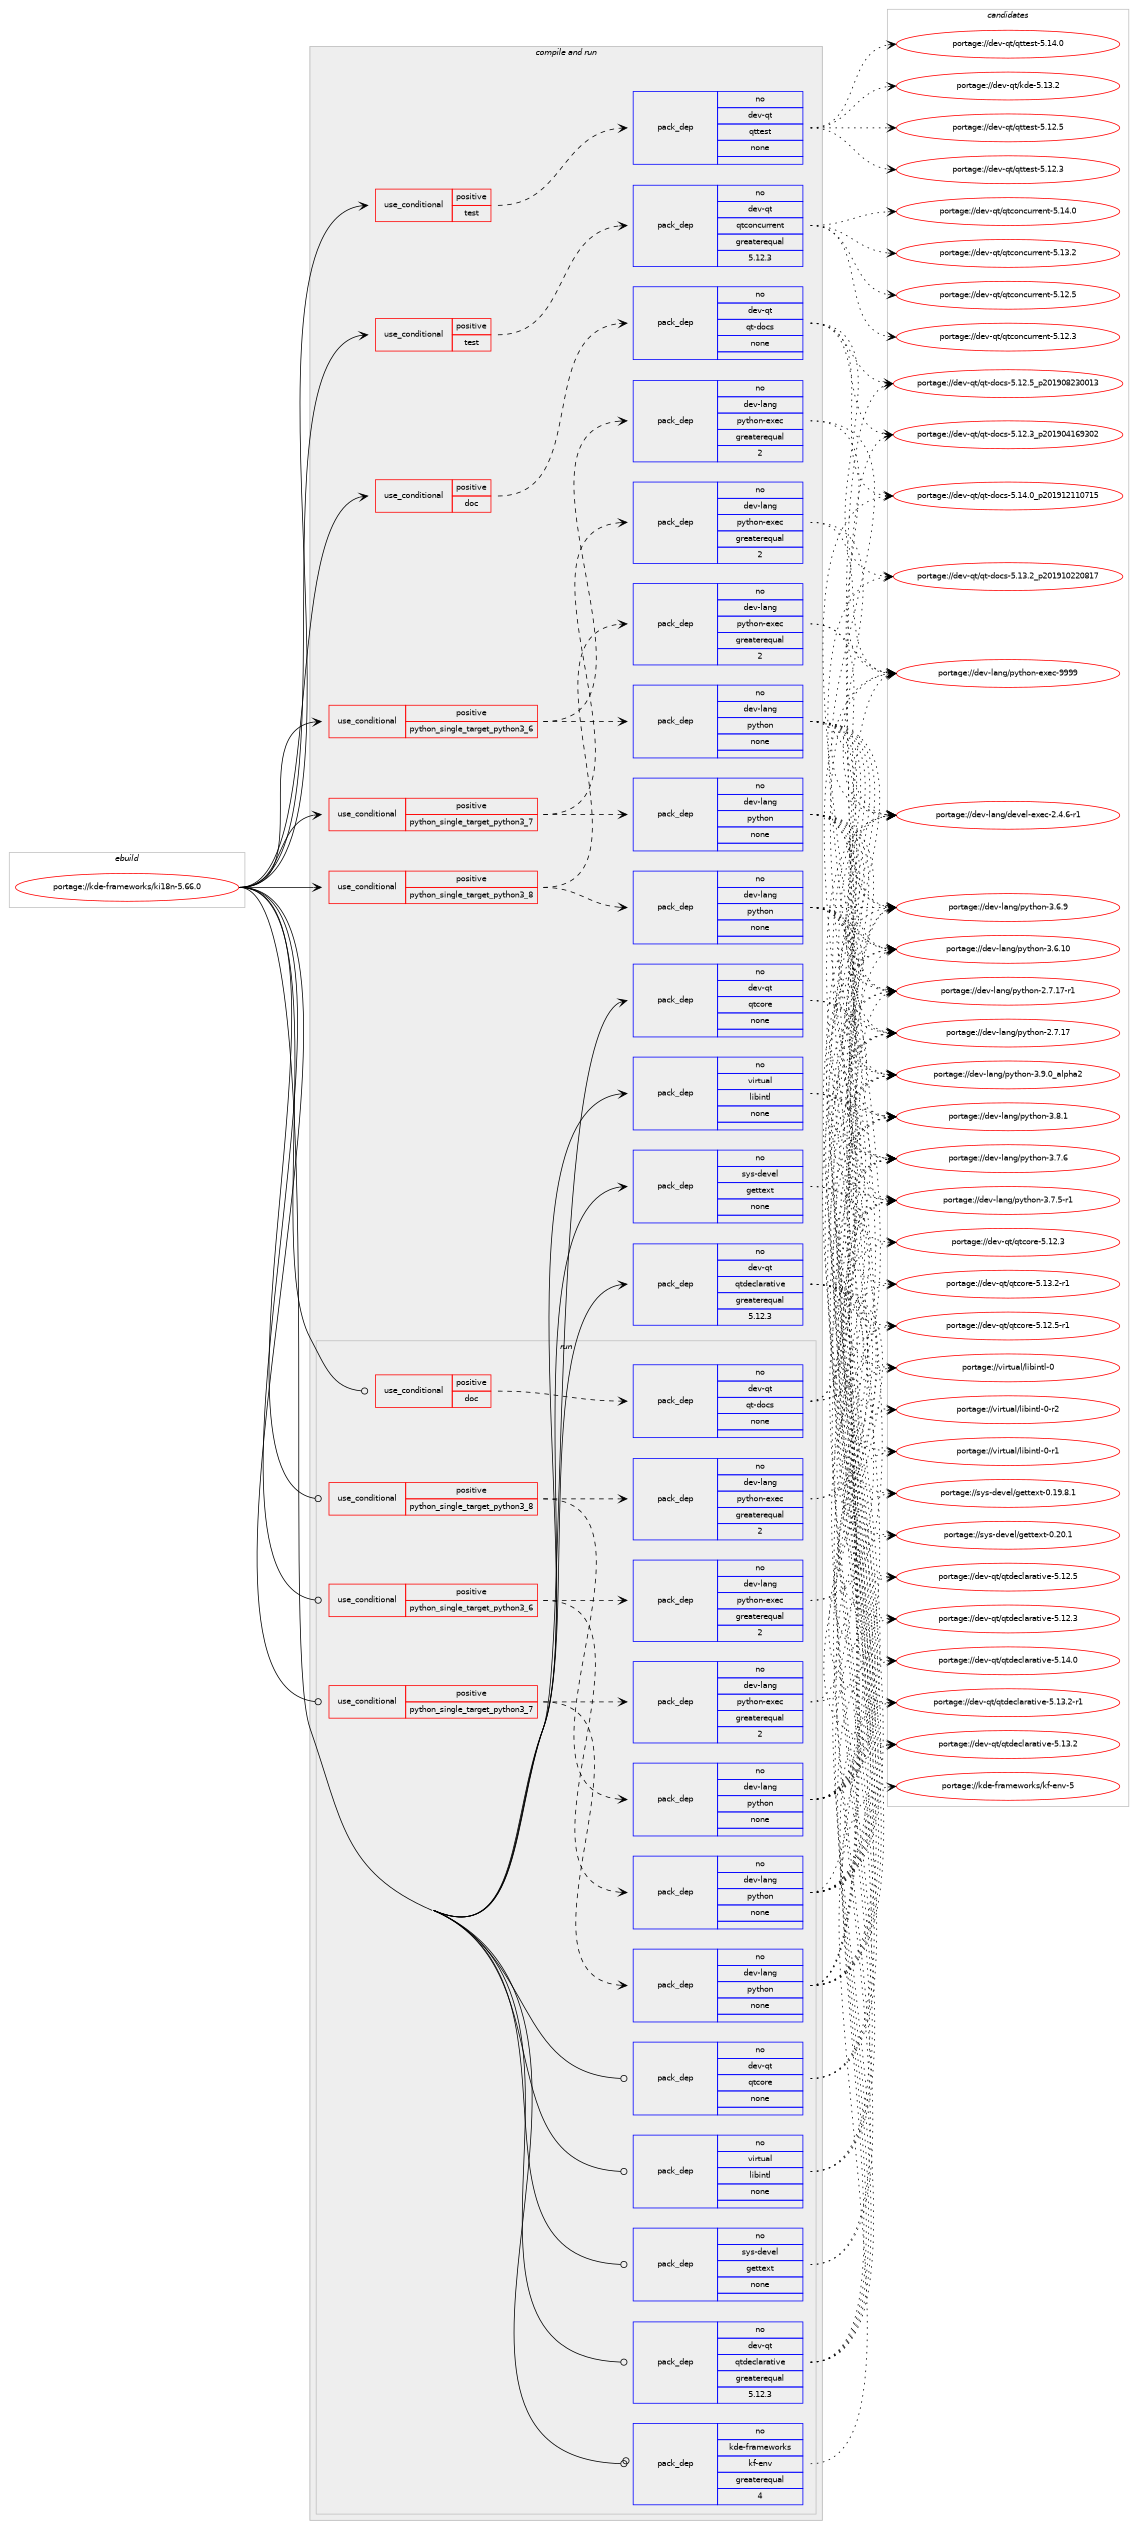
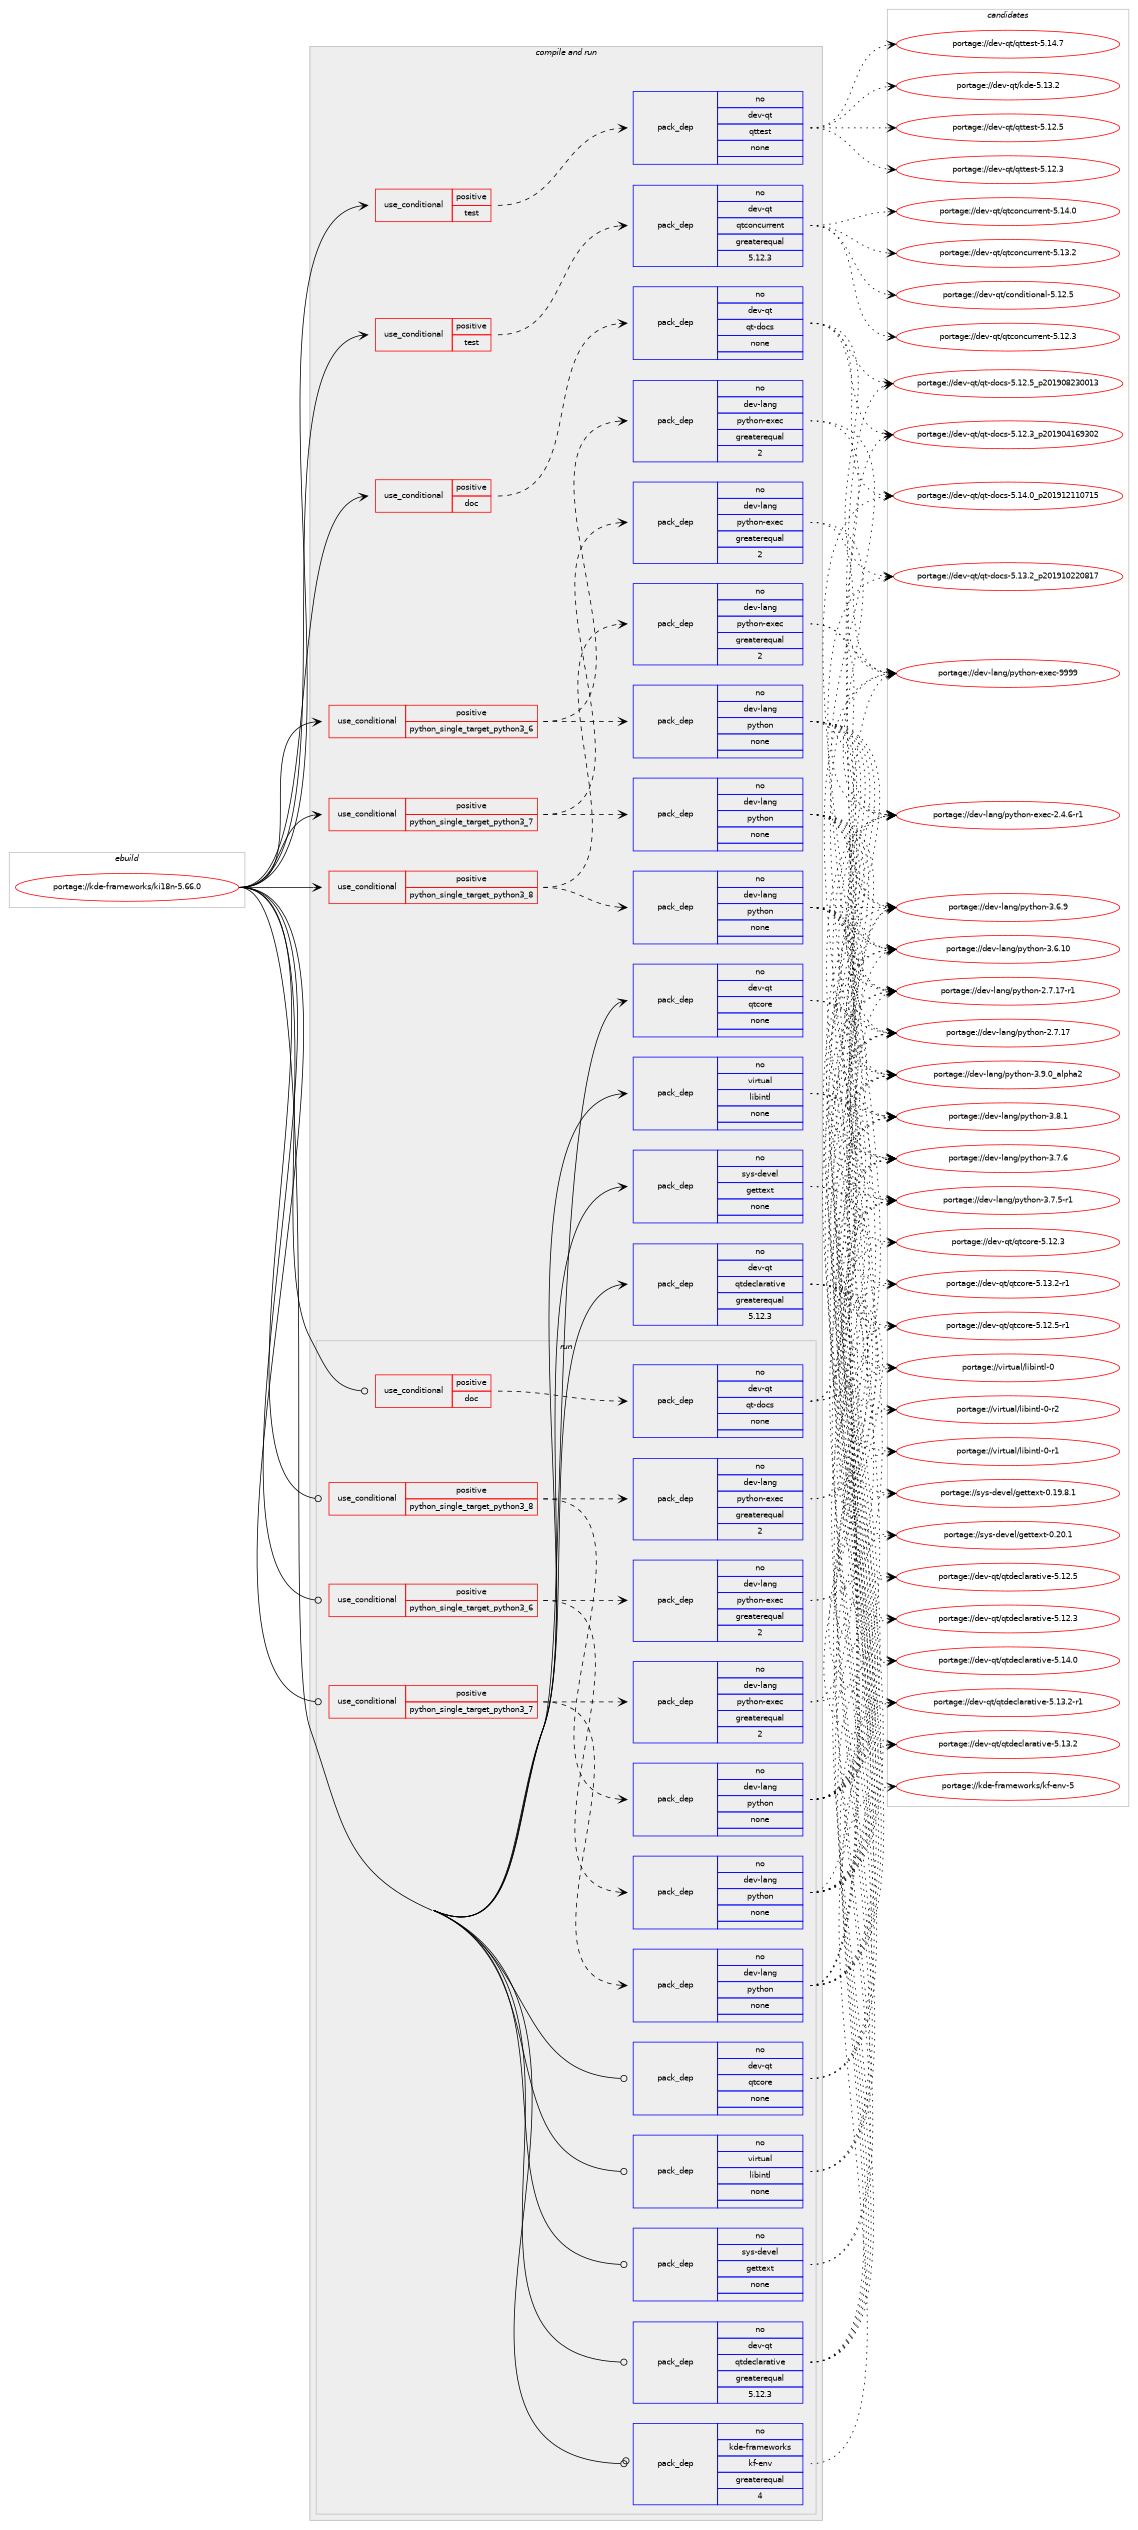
(1008, 44) -> (1008, 44)
(1008, 295) -> (1008, 295)
(1008, 815) -> (1008, 815)
